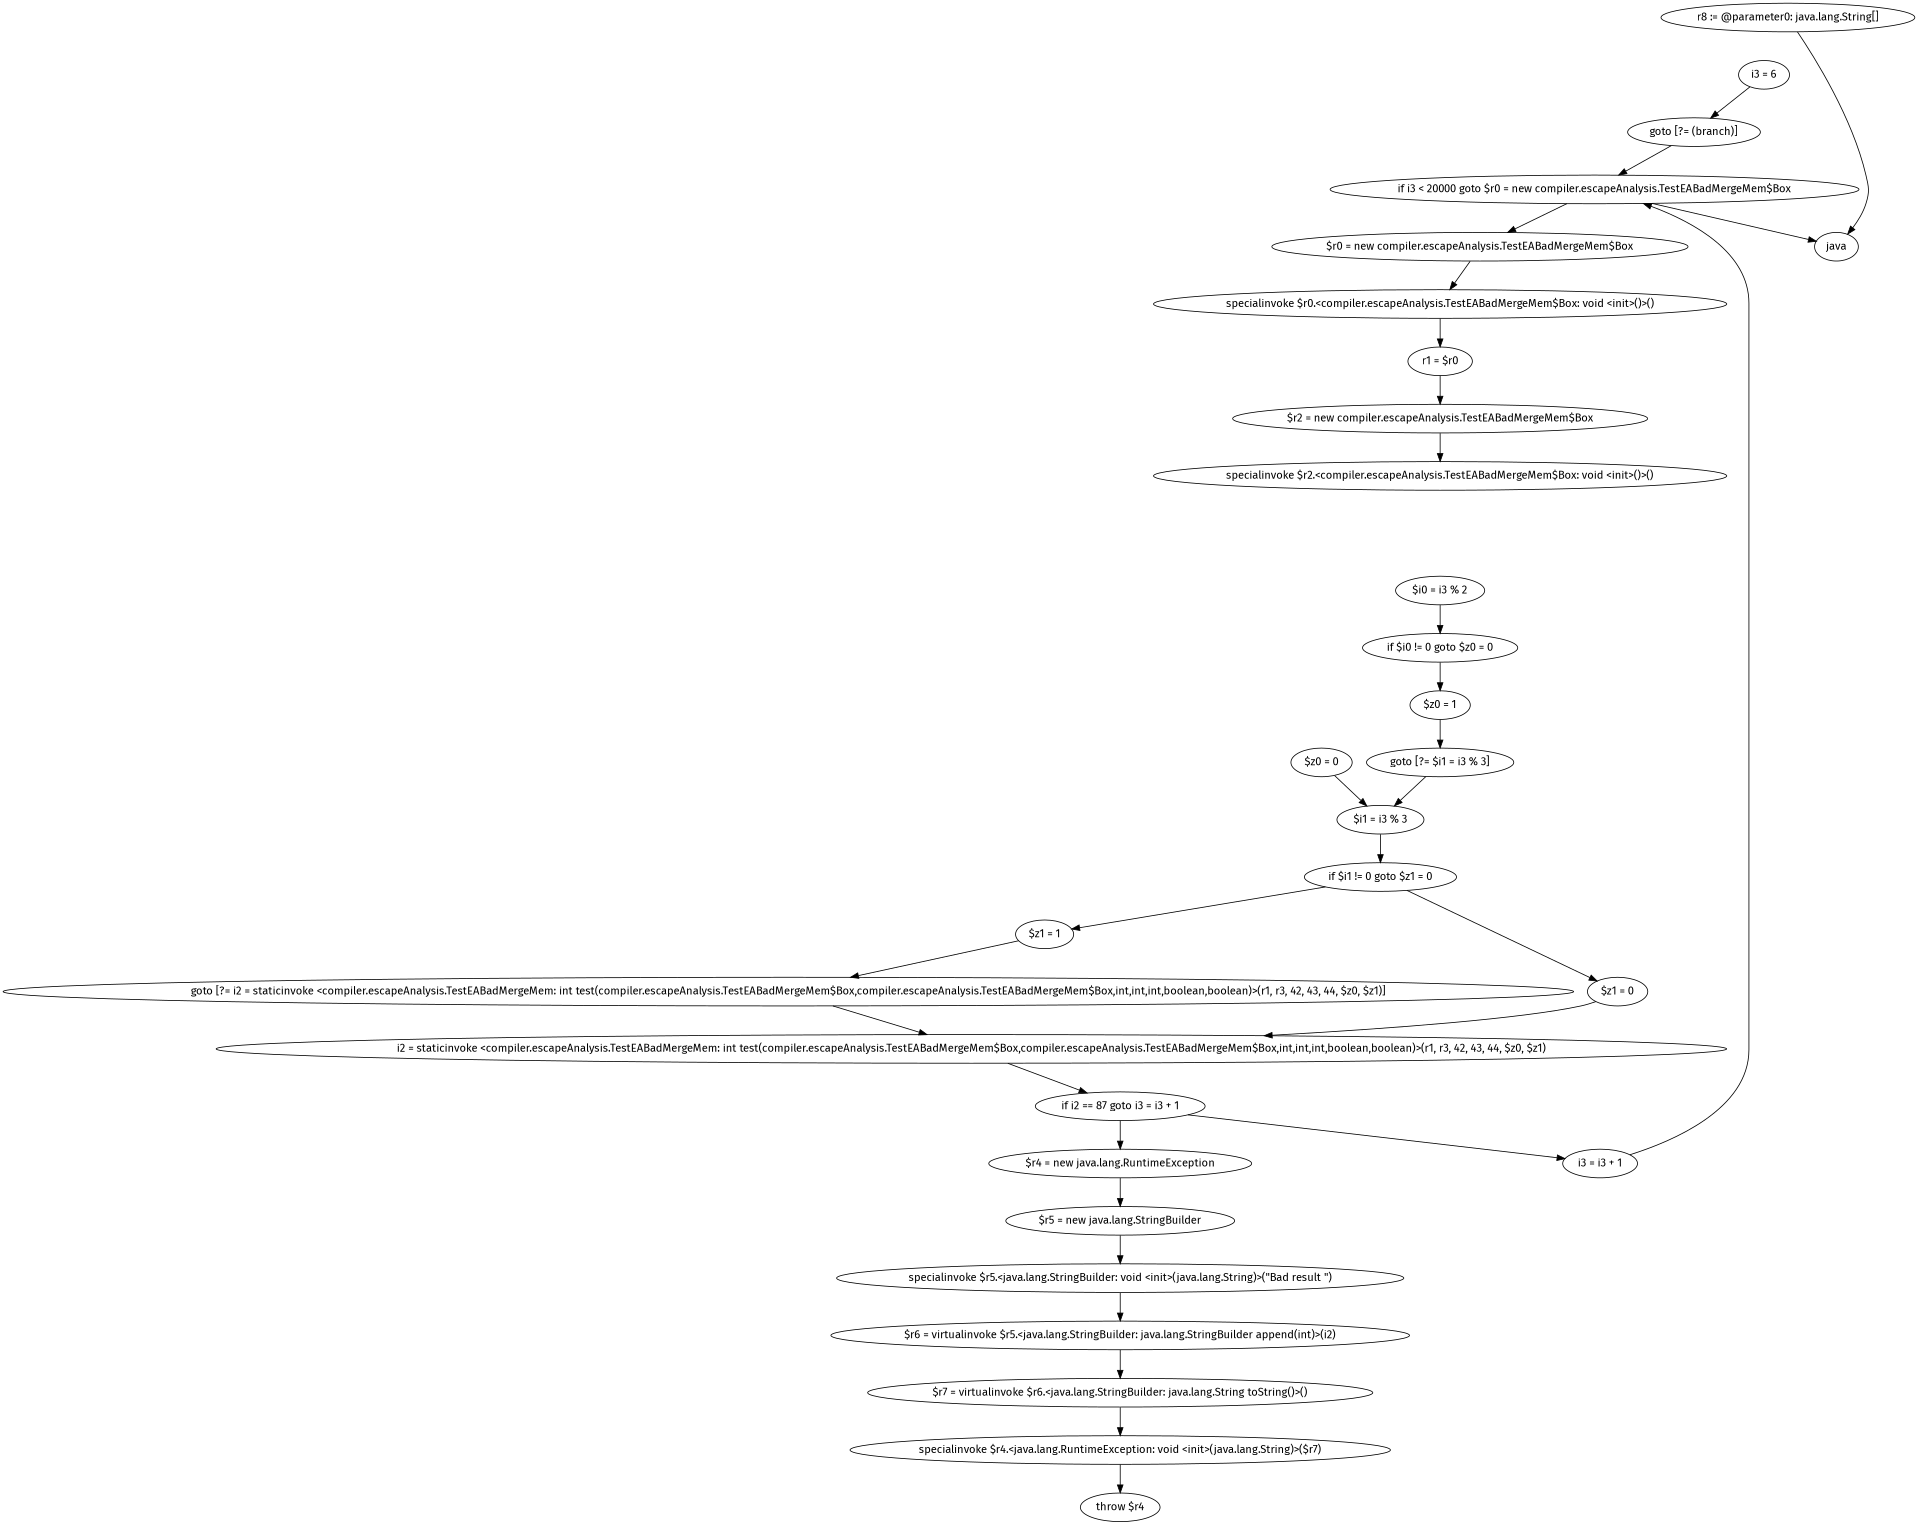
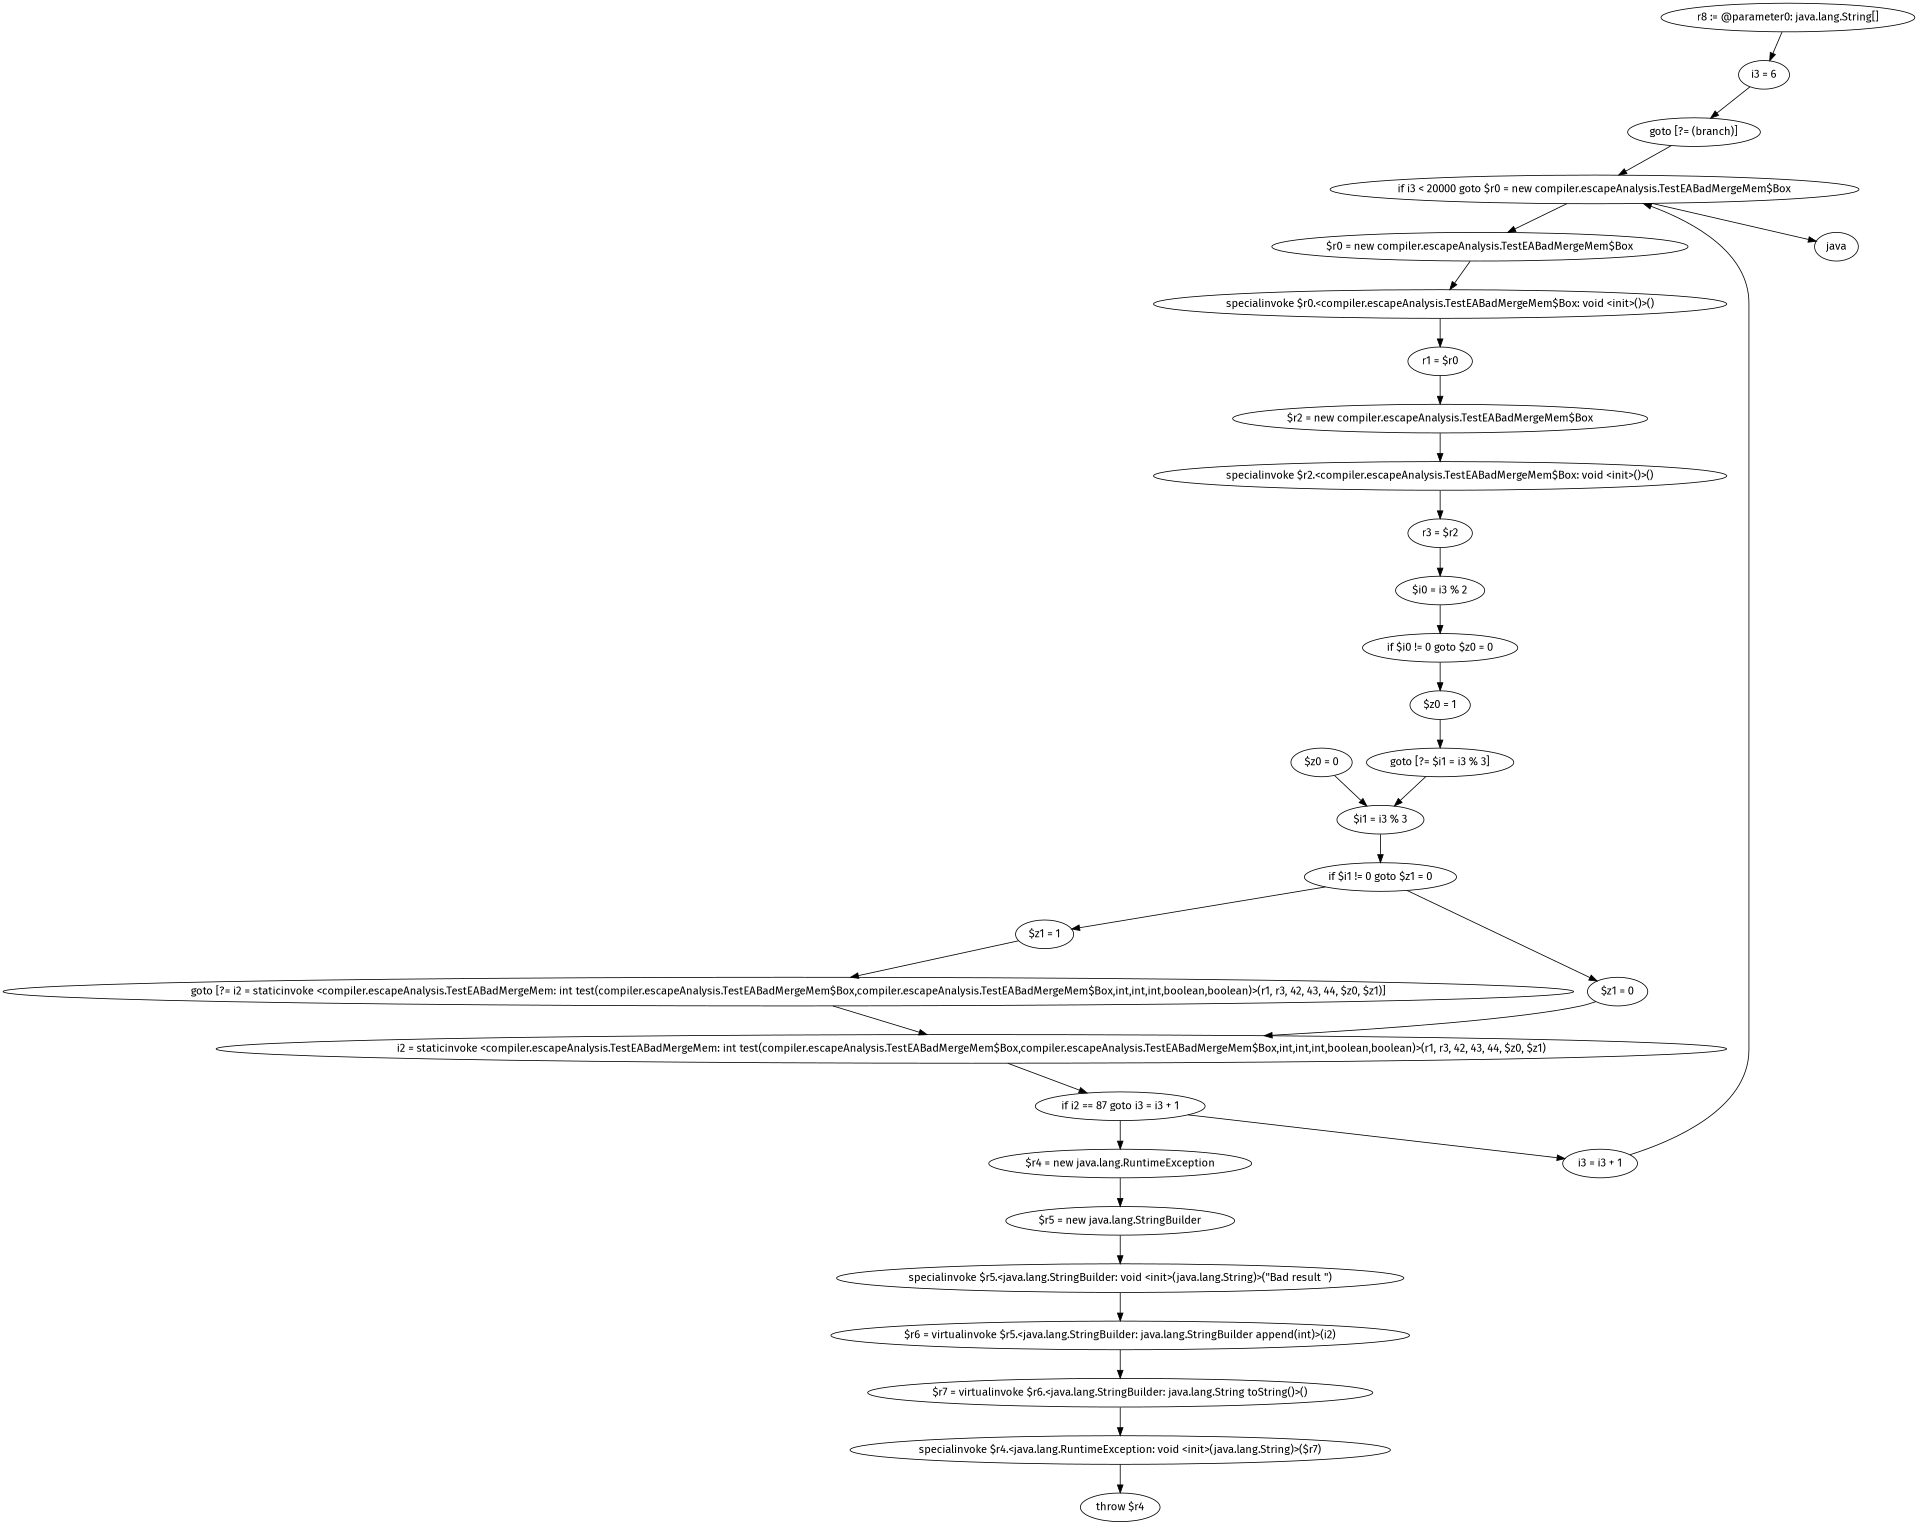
(1850, 127) -> (1777, 43)
none -> (1440, 533)
